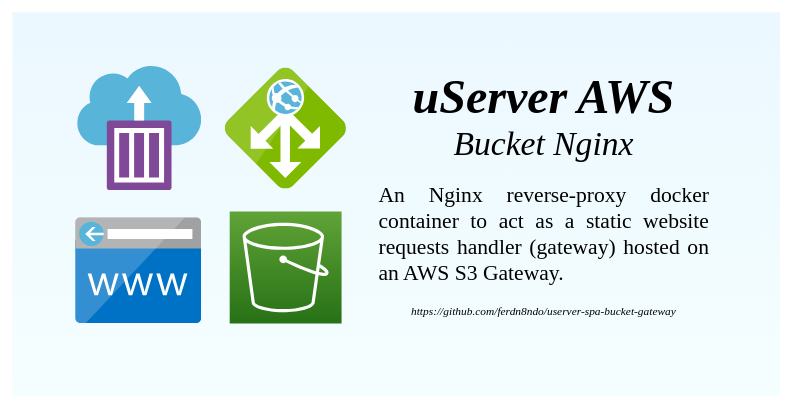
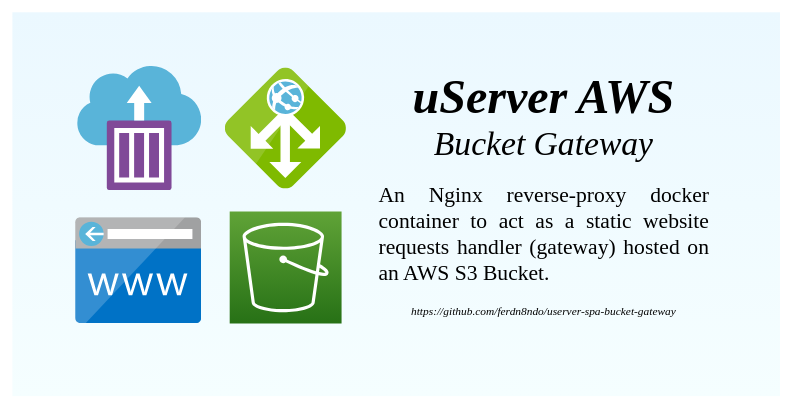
(544, 144) -> (544, 144)
(544, 234) -> (544, 234)
